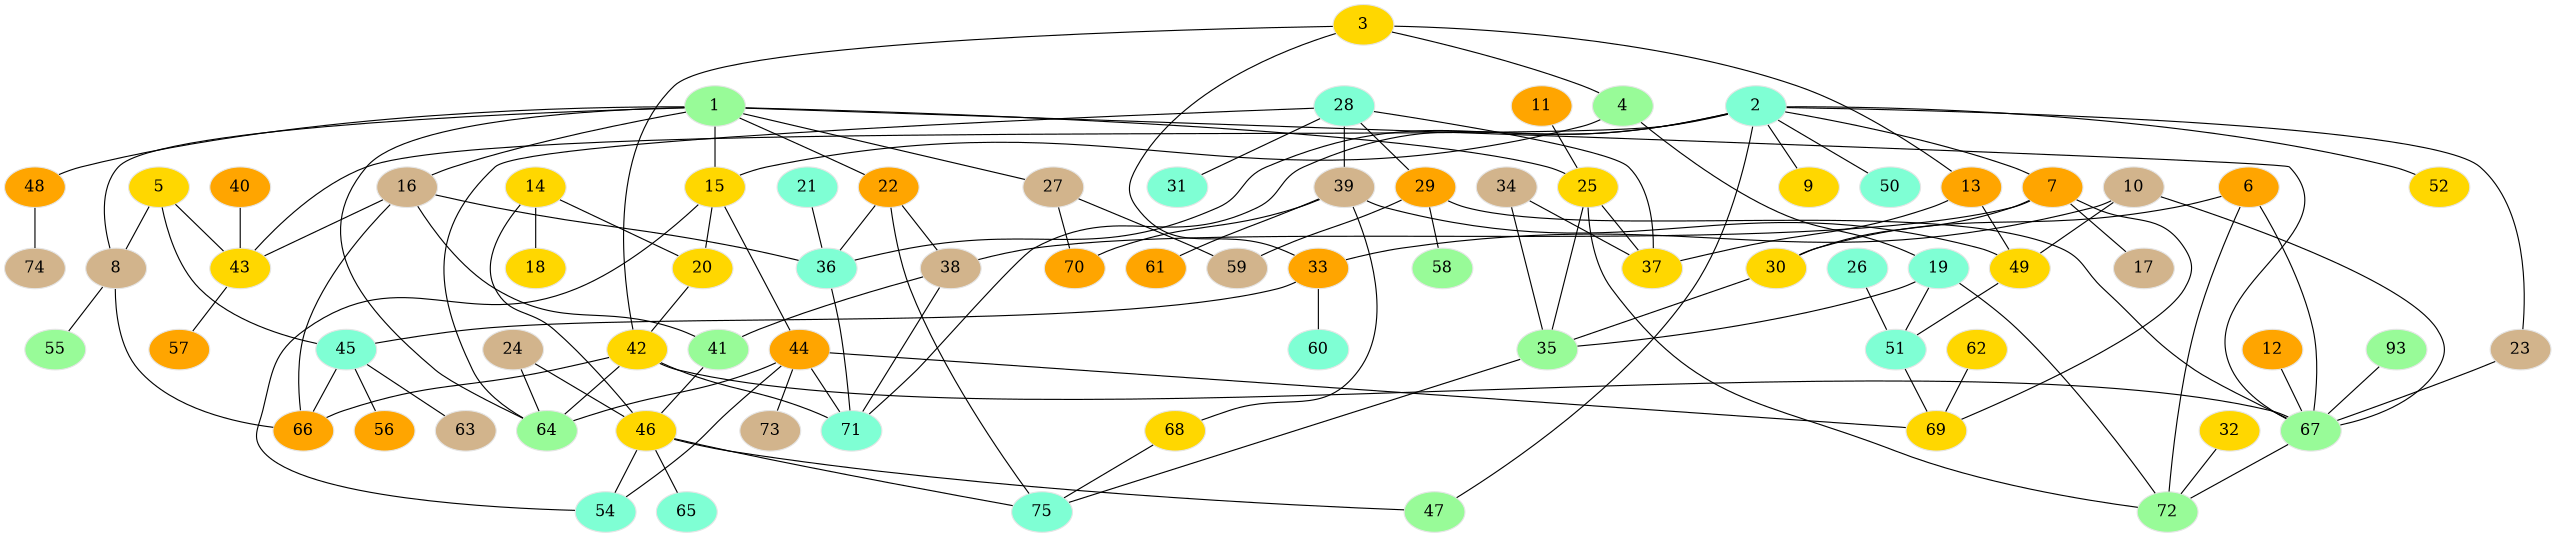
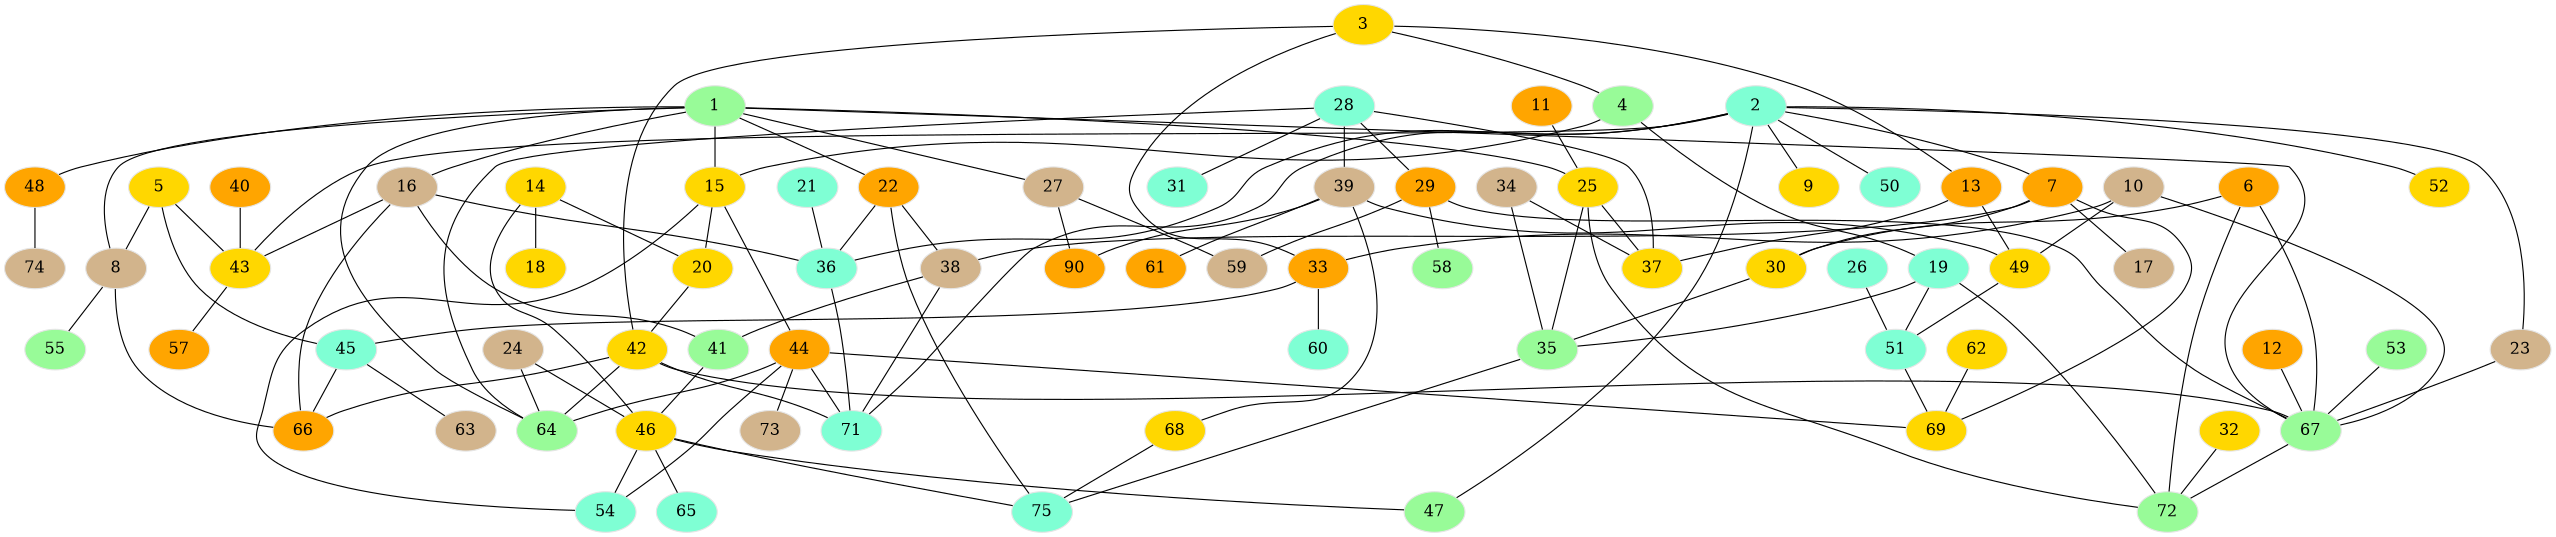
(1075, 268) -> (1075, 268)
(2397, 350) -> (2397, 350)
(385, 431) -> none
